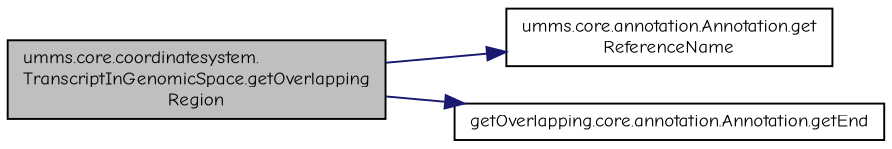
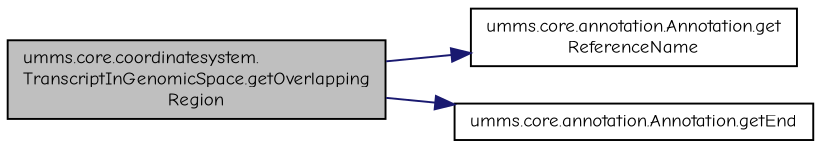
(669, 122) -> (634, 122)
